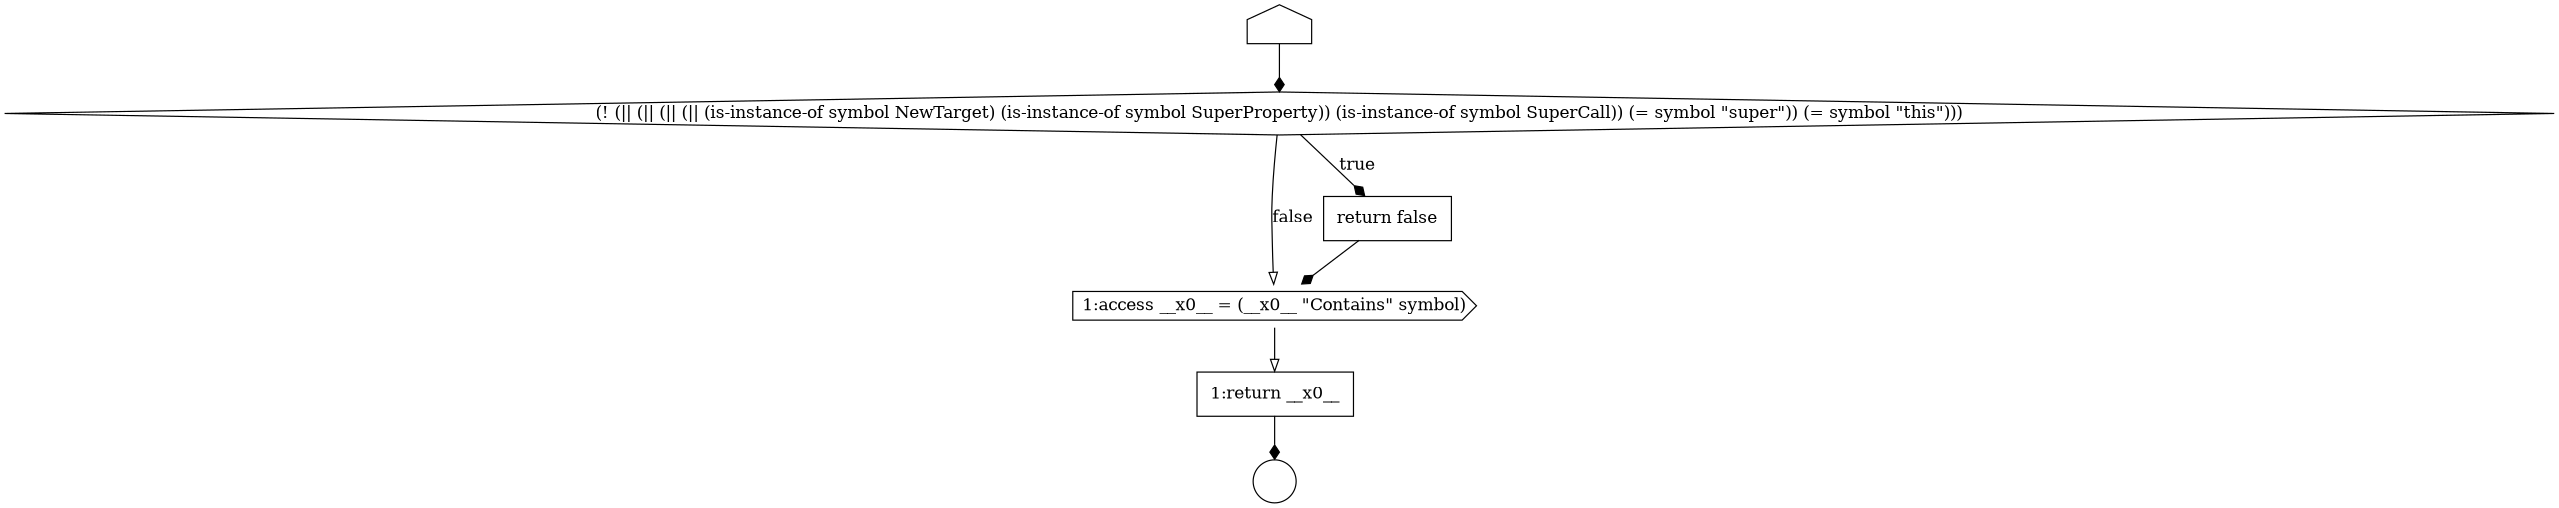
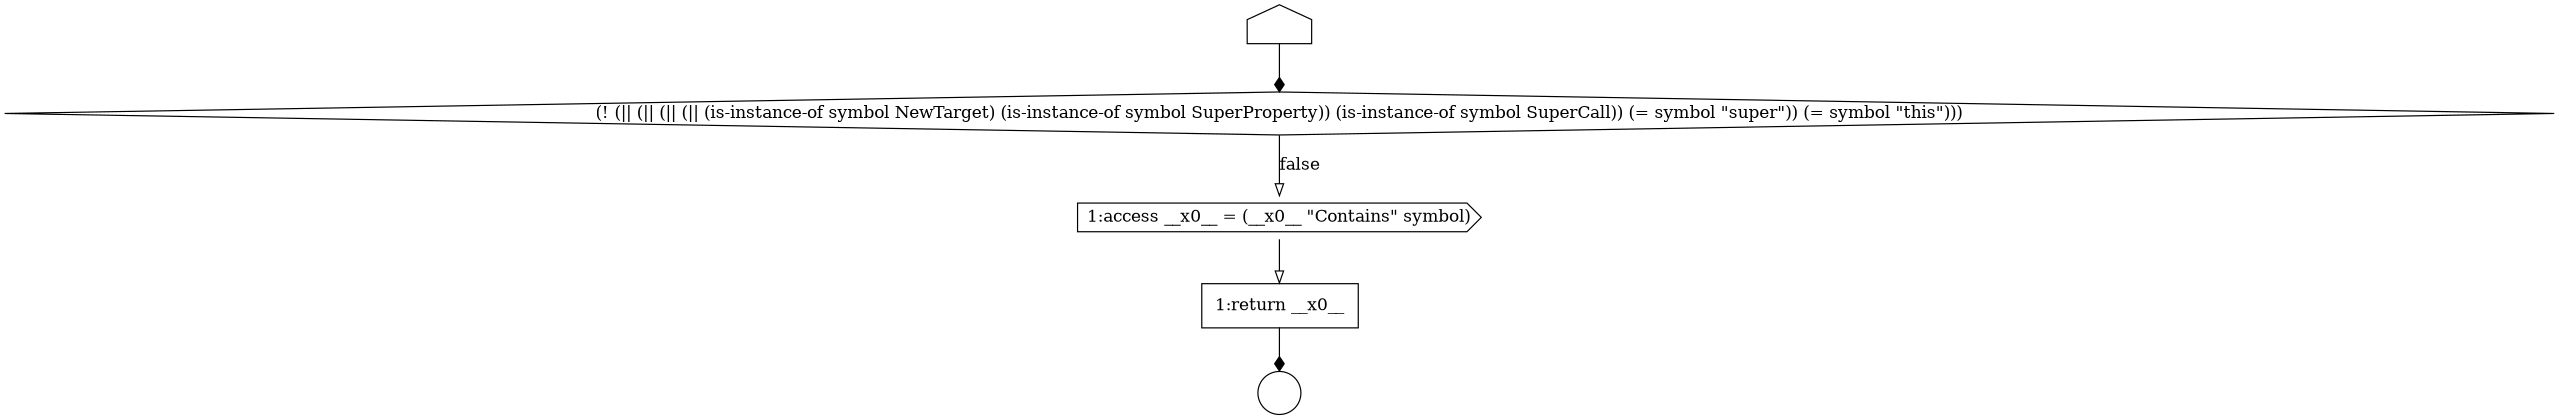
(1387, 218) -> none
